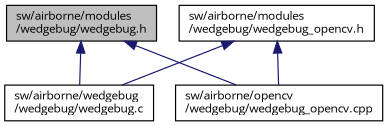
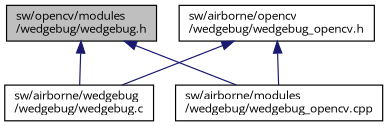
(82, 23) -> (82, 23)
(277, 23) -> (277, 23)
(279, 103) -> (279, 103)
